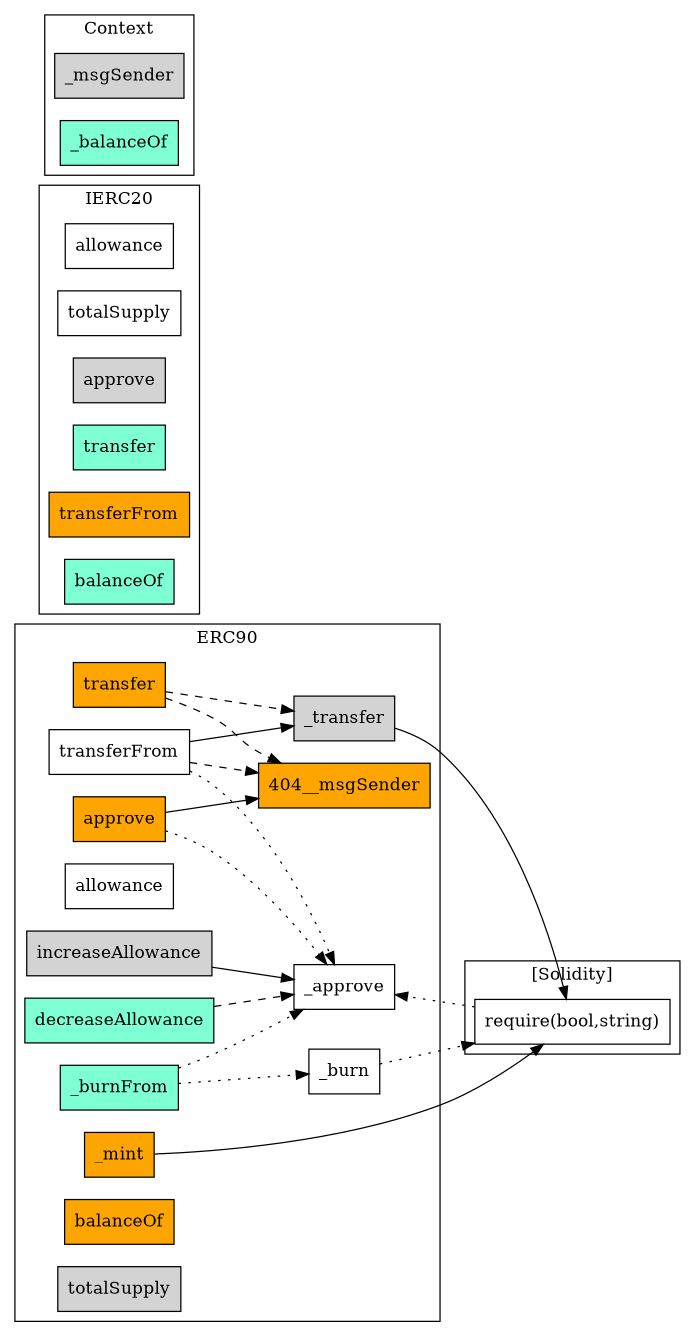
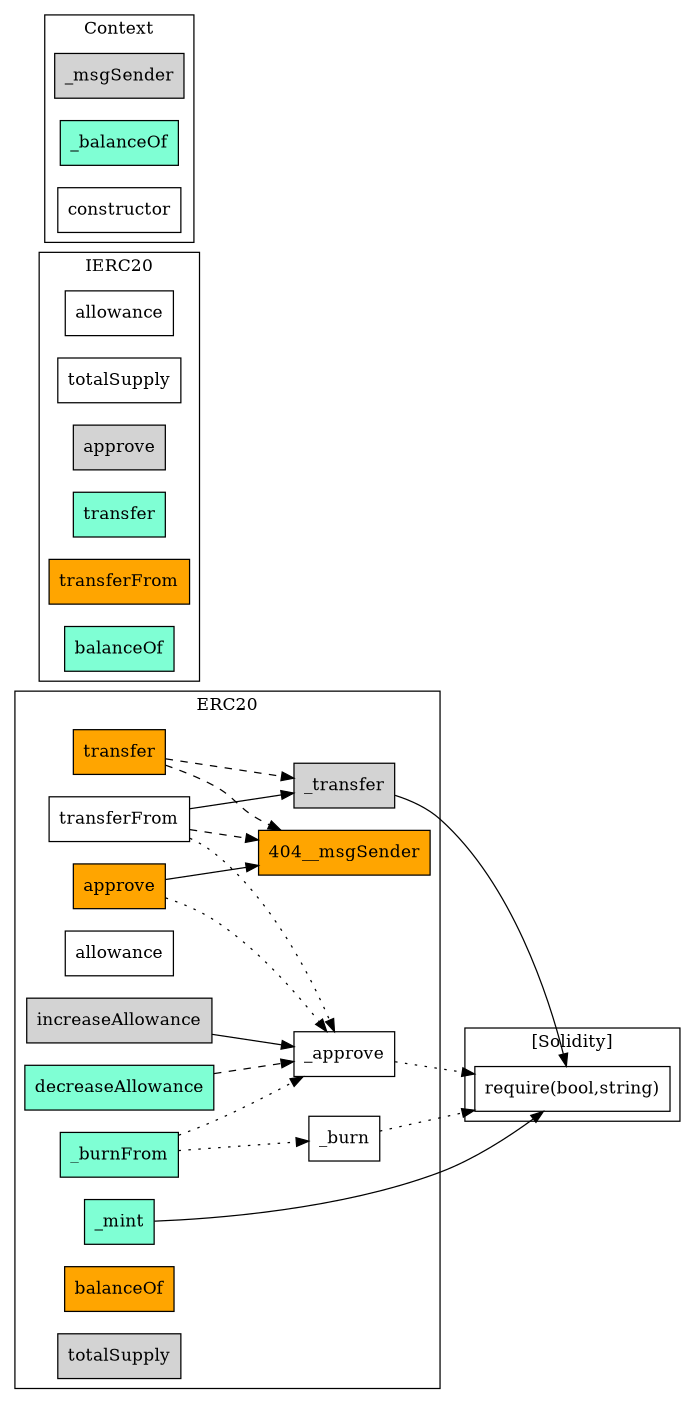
none -> (119, 210)
(227, 638) -> (227, 705)
(448, 1003) -> (429, 1067)
(119, 1155) -> (119, 1222)
